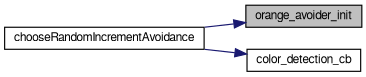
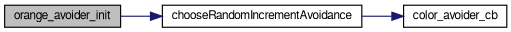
(219, 26) -> (135, 16)
(304, 60) -> (455, 16)
